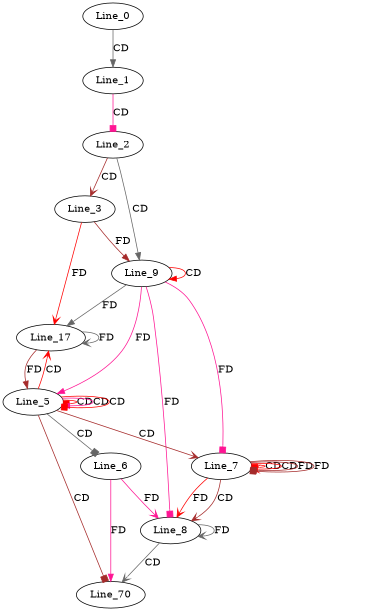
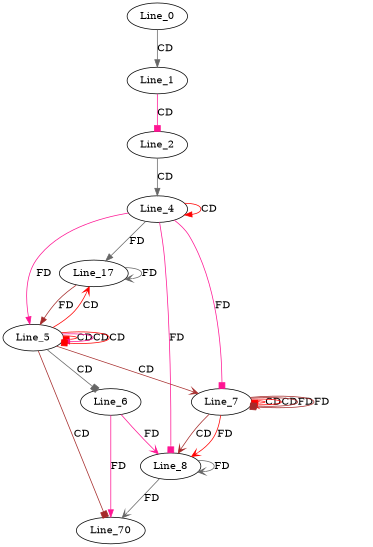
(85, 209) -> none
(142, 273) -> (157, 209)
(153, 563) -> (152, 498)
